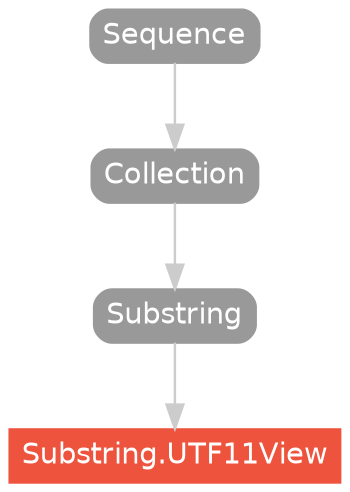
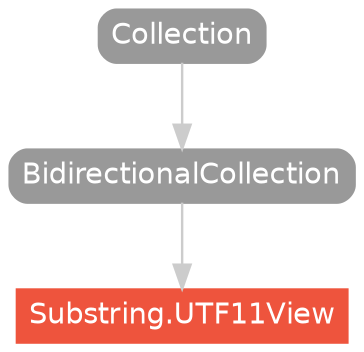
(175, 36) -> none
(175, 316) -> (182, 176)
